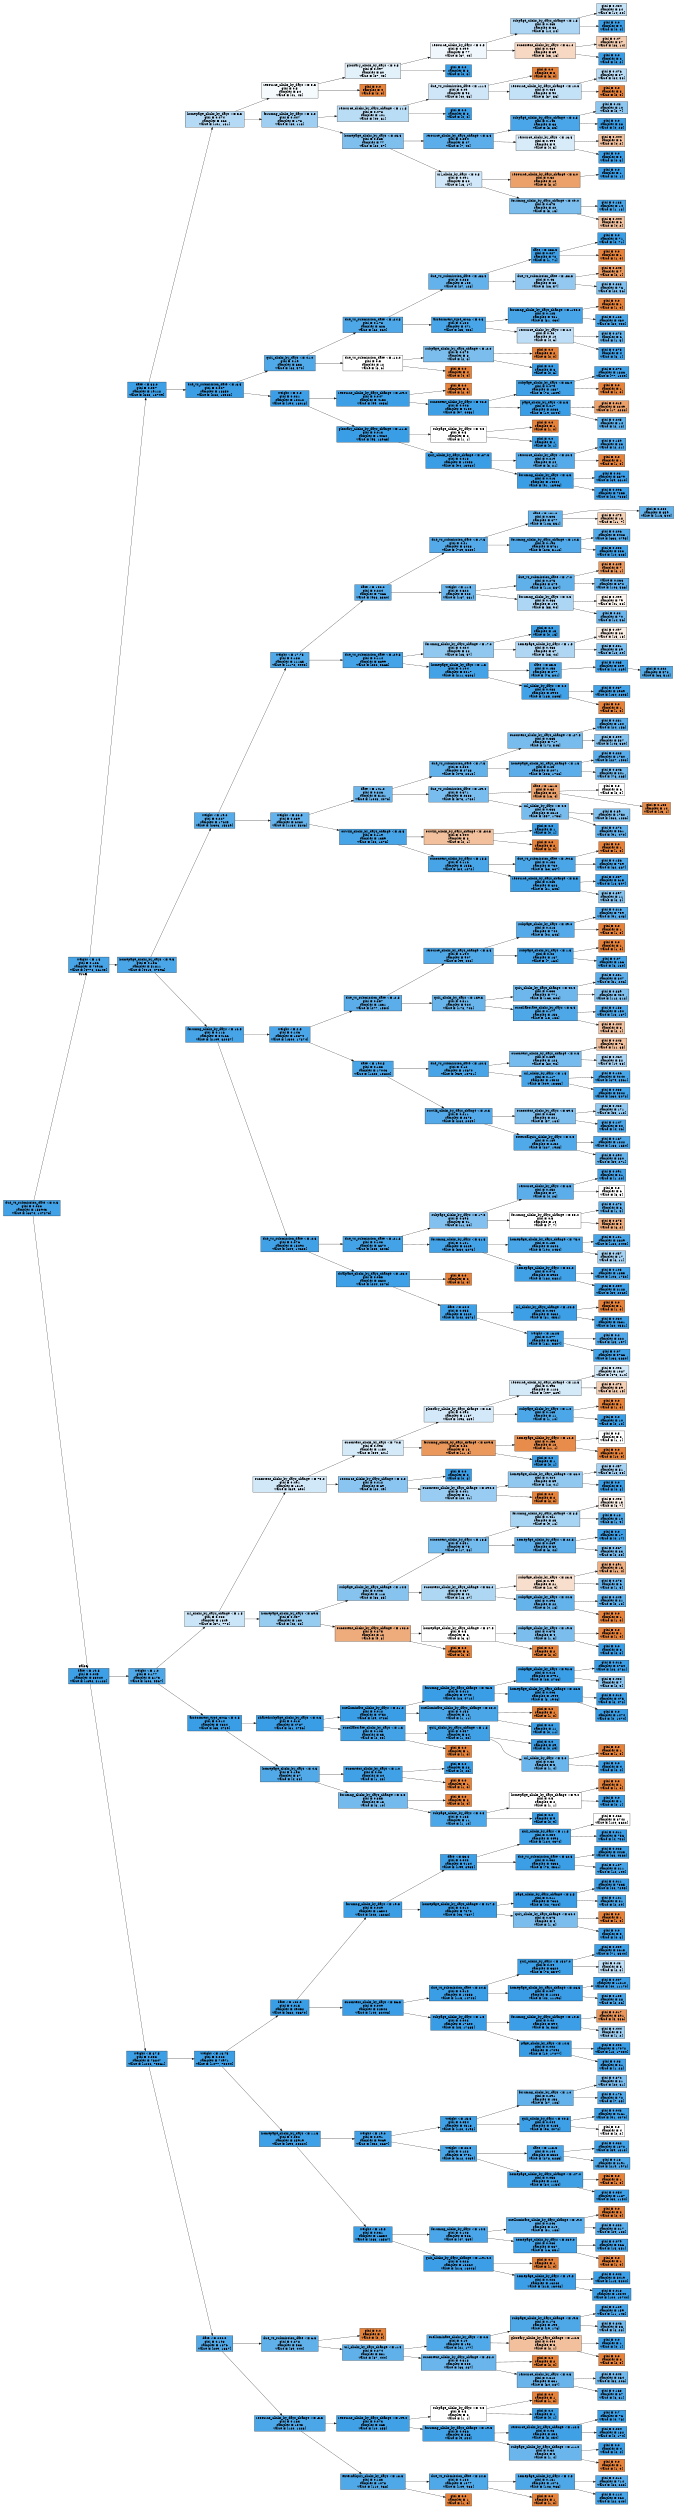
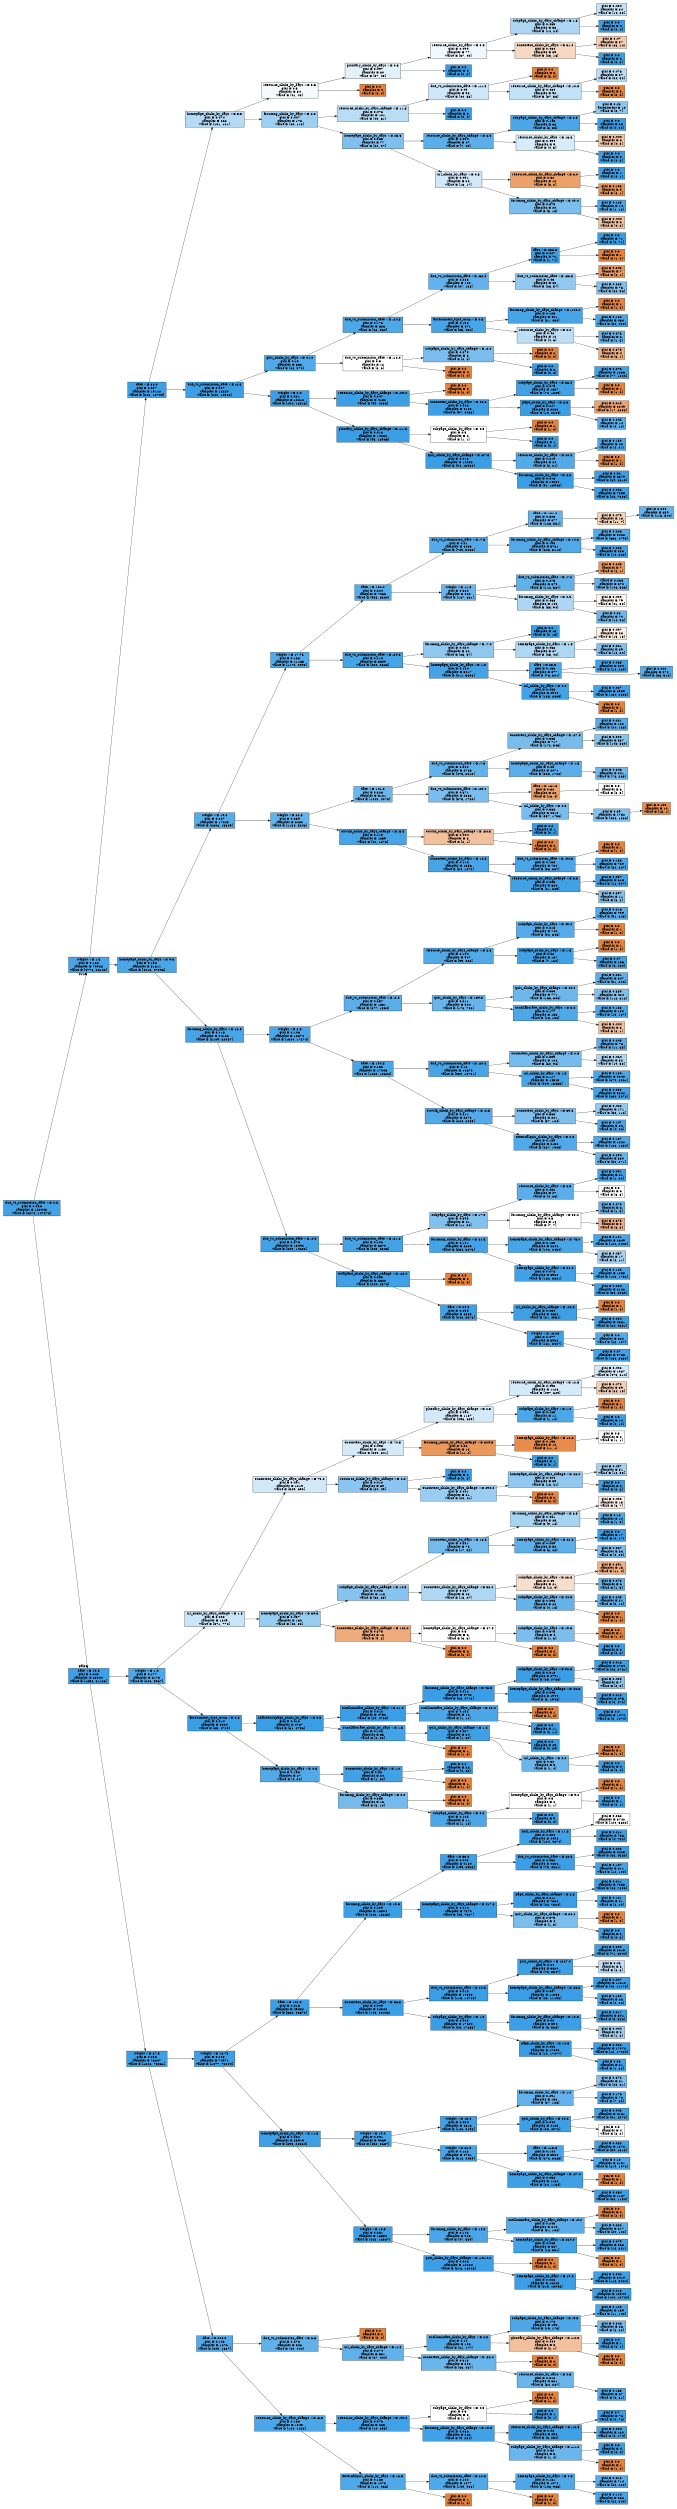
(612, 108) -> (612, 108)
none -> (612, 190)
(612, 353) -> (612, 353)
(600, 510) -> (631, 516)
(633, 669) -> (600, 674)
(612, 757) -> none
(600, 800) -> (635, 812)
(612, 831) -> none
(612, 1044) -> (612, 1044)
(612, 1453) -> none
(612, 2016) -> (612, 2016)
(612, 2378) -> none
